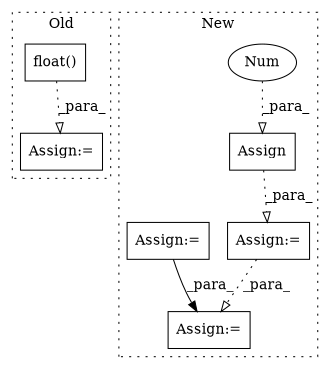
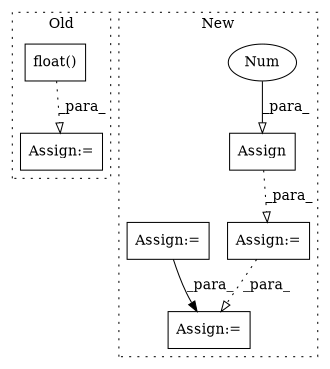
(262, 102) -> (262, 102)
